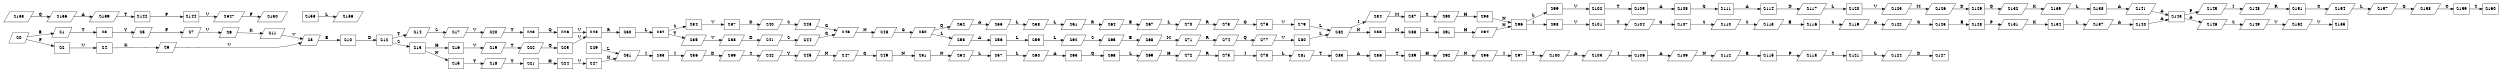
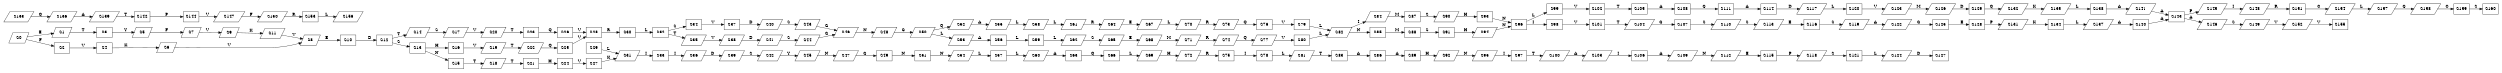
(229, 17) -> (229, 17)
none -> (292, 17)
(1397, 54) -> (1397, 54)
